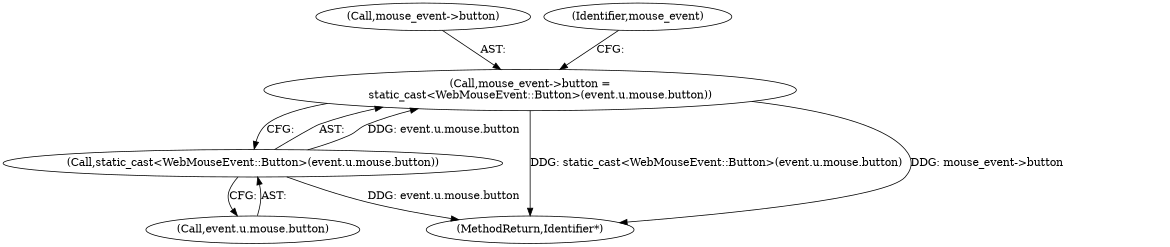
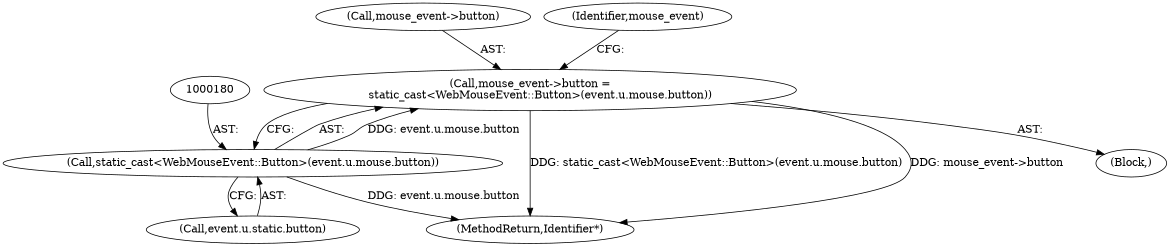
none -> (210, 90)
none -> (1131, 163)
(253, 230) -> (253, 230)
